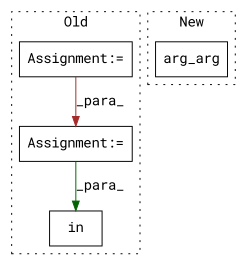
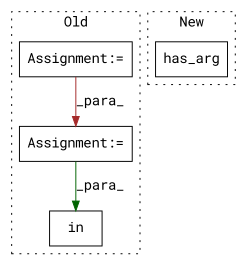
(192, 59) -> (192, 59)
